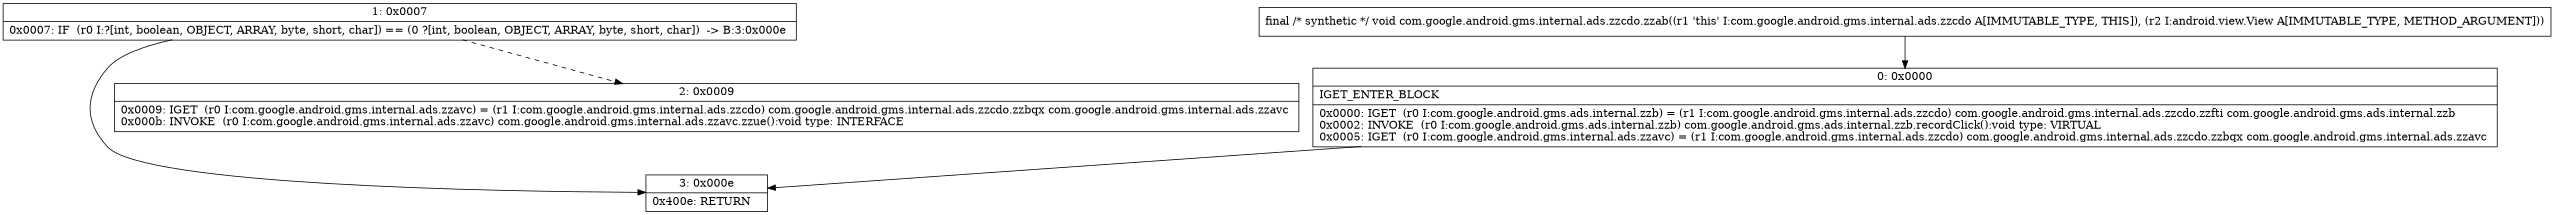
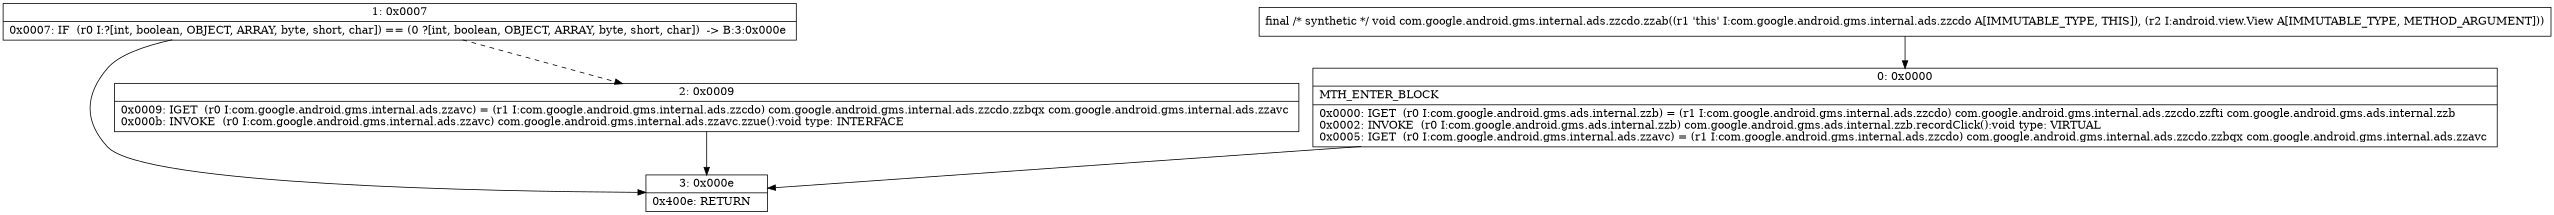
(1379, 95) -> (1379, 95)
none -> (707, 149)
